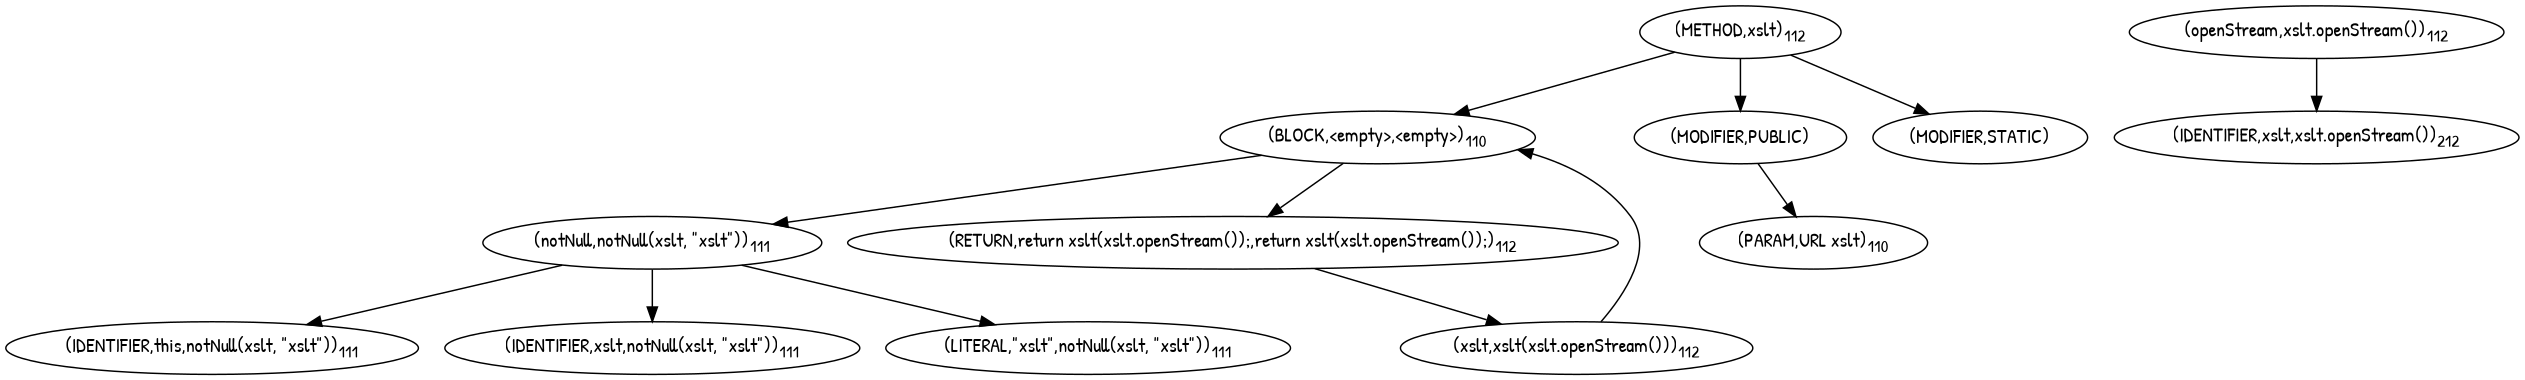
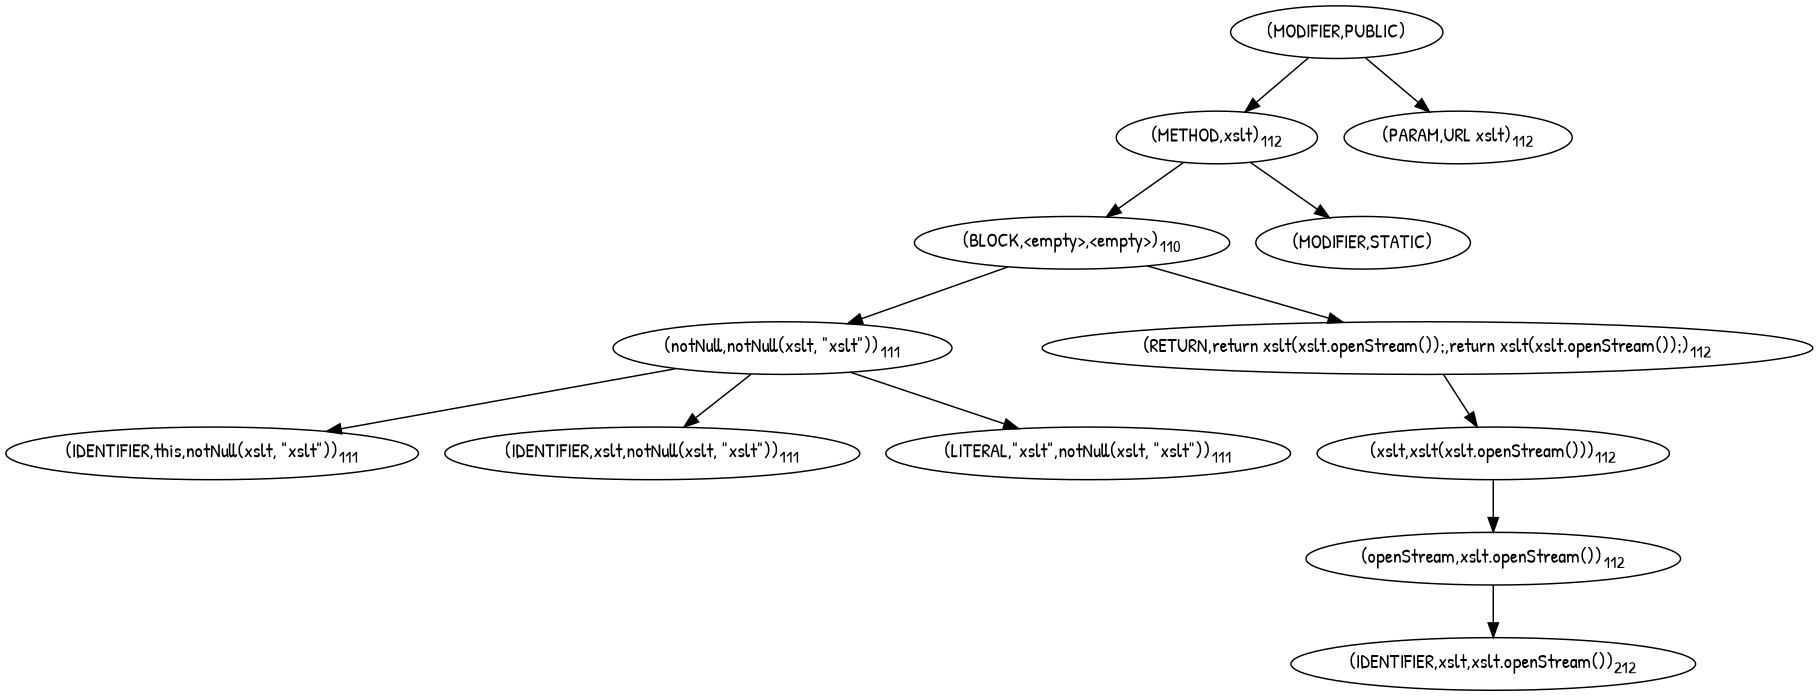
(1740, 78) -> (1282, 80)
(1630, 216) -> (1493, 499)
(1879, 241) -> (1523, 135)
